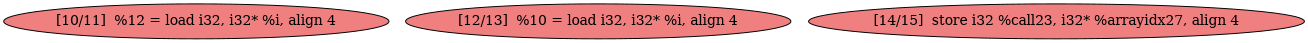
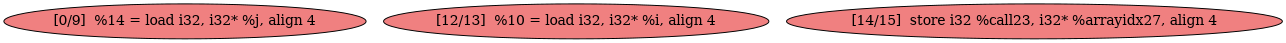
none -> (185, 21)
(196, 21) -> none
